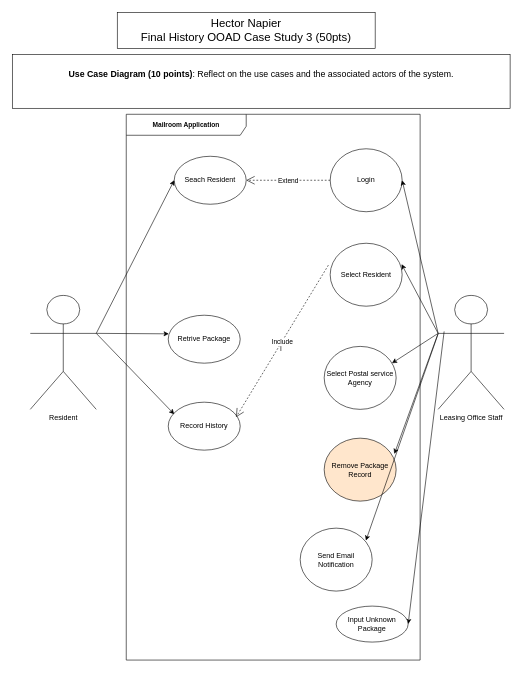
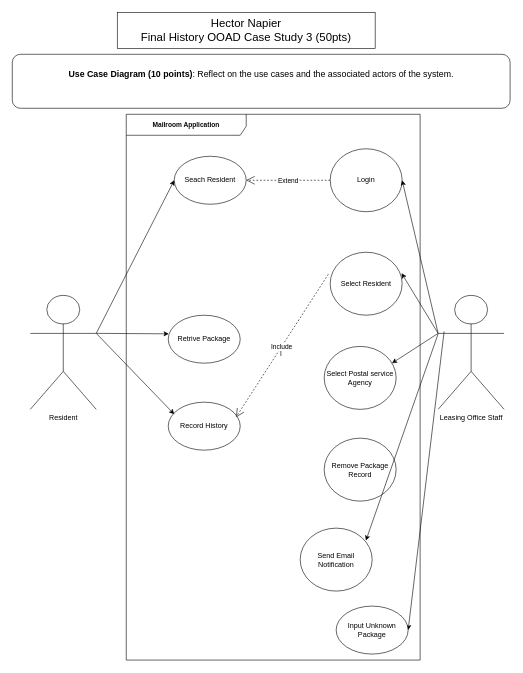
(261, 81) -> (261, 81)
(366, 275) -> (366, 284)
(402, 432) -> none
(360, 470) -> (360, 470)
(372, 624) -> (372, 630)
